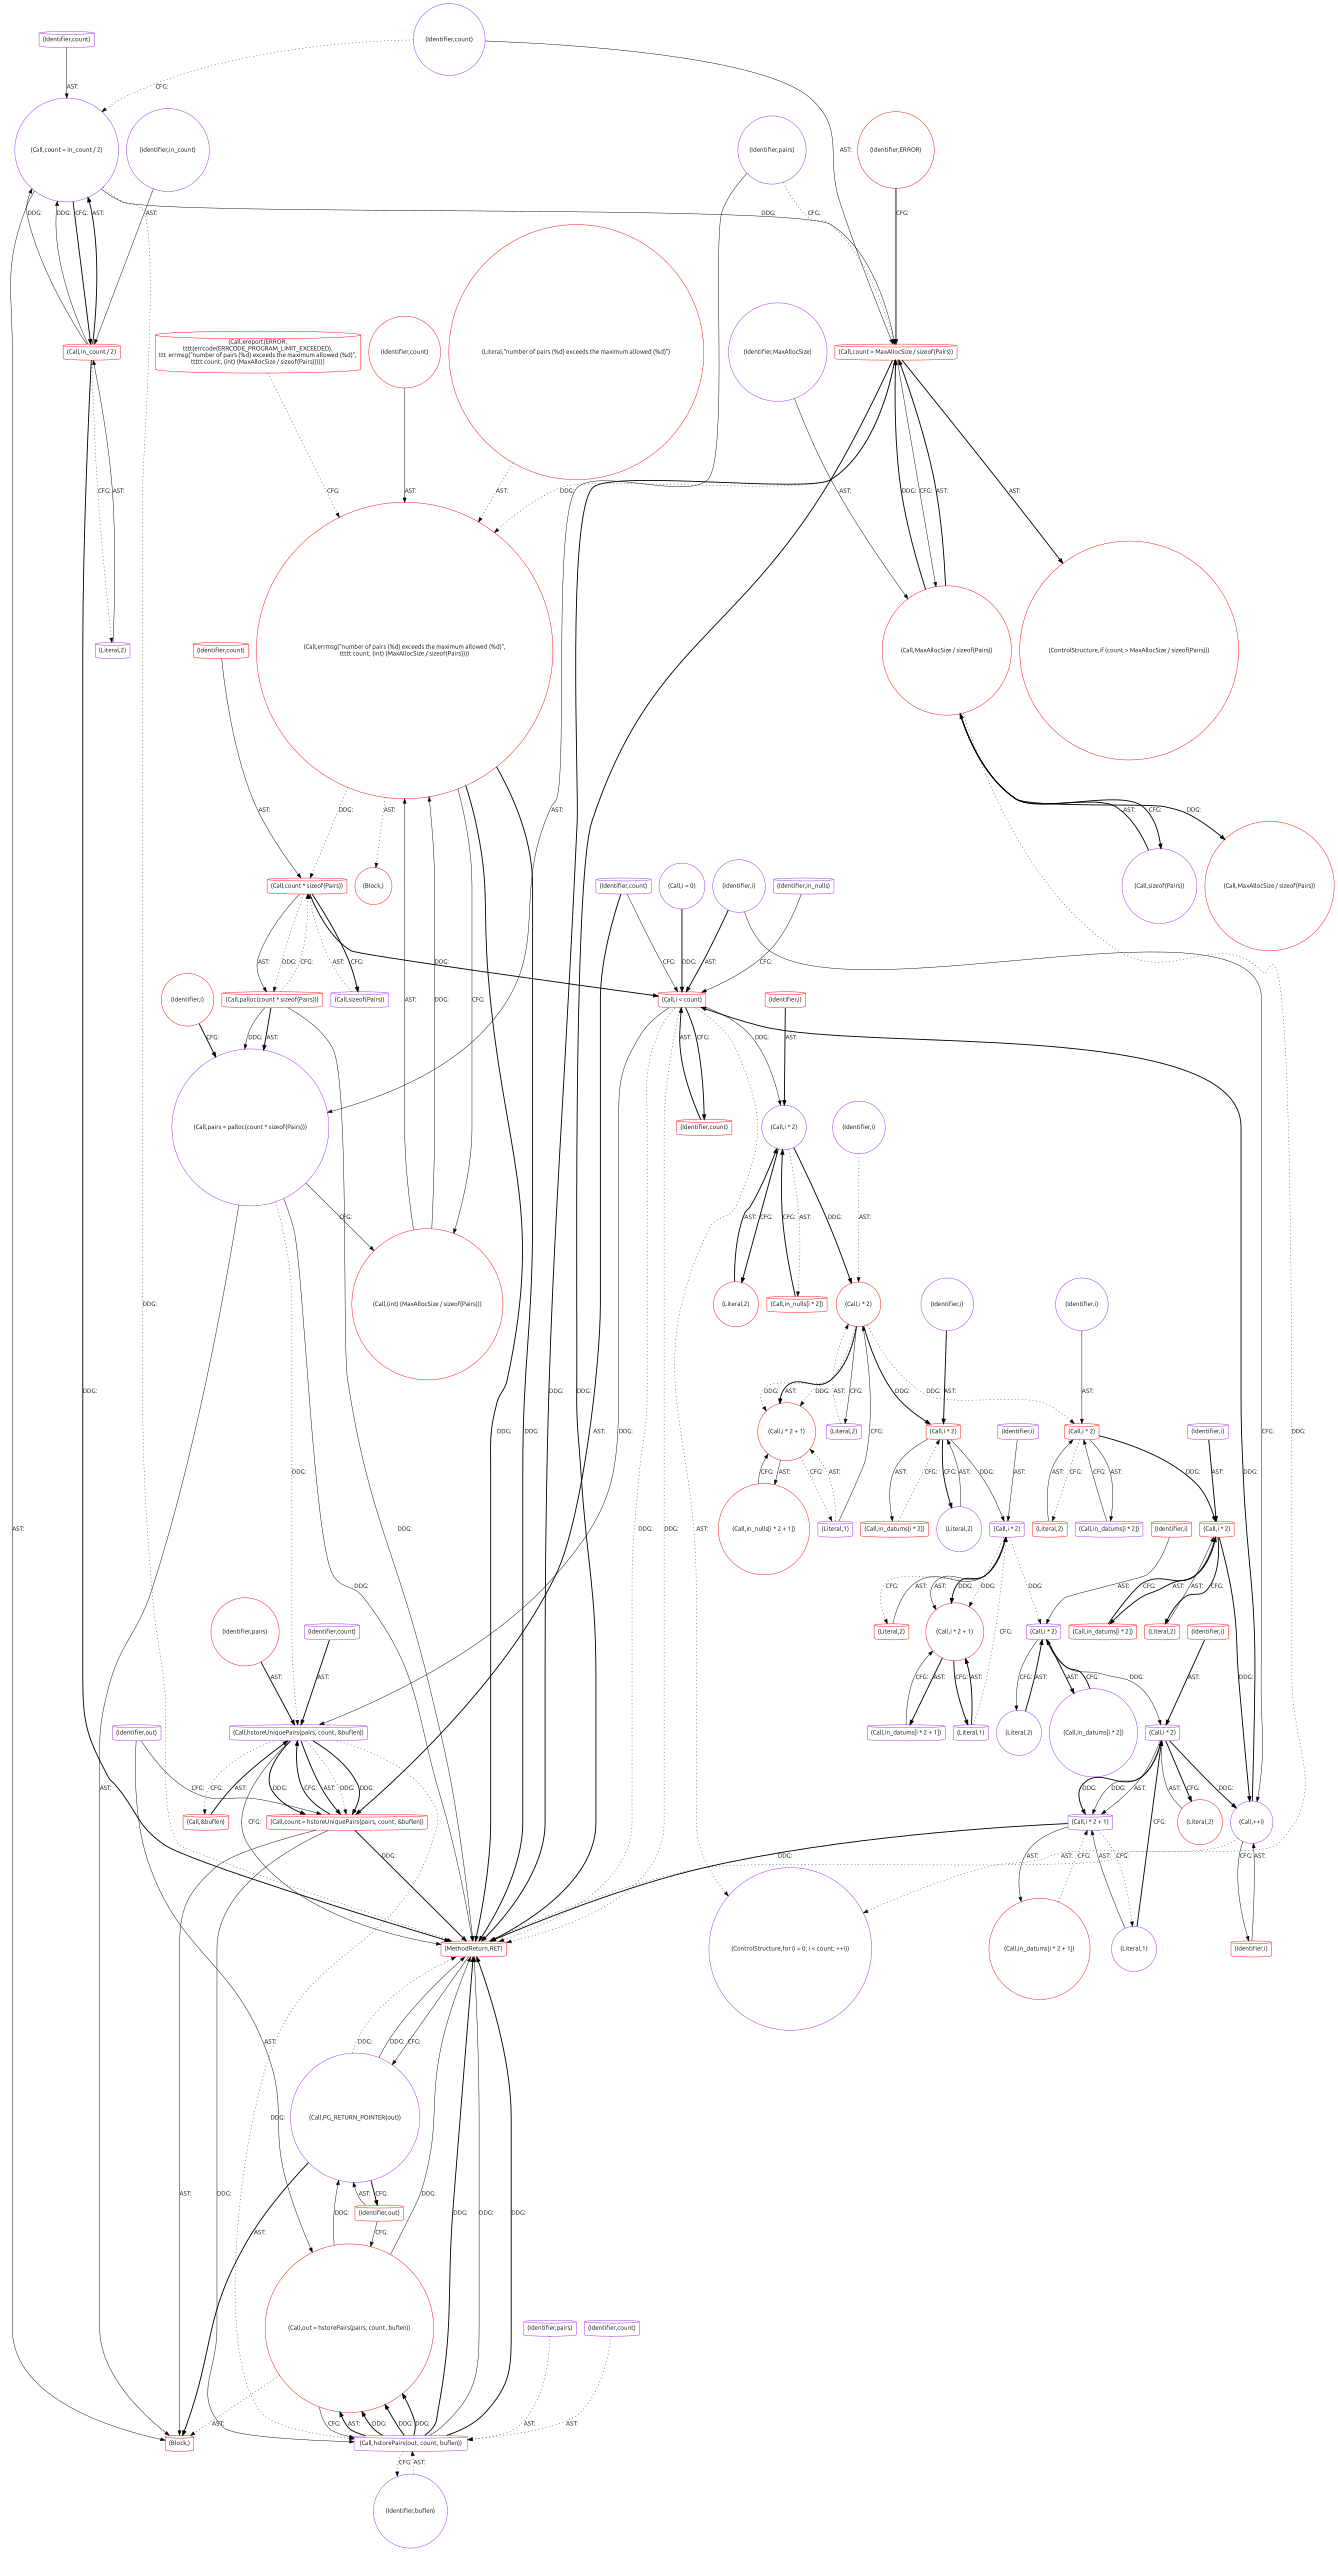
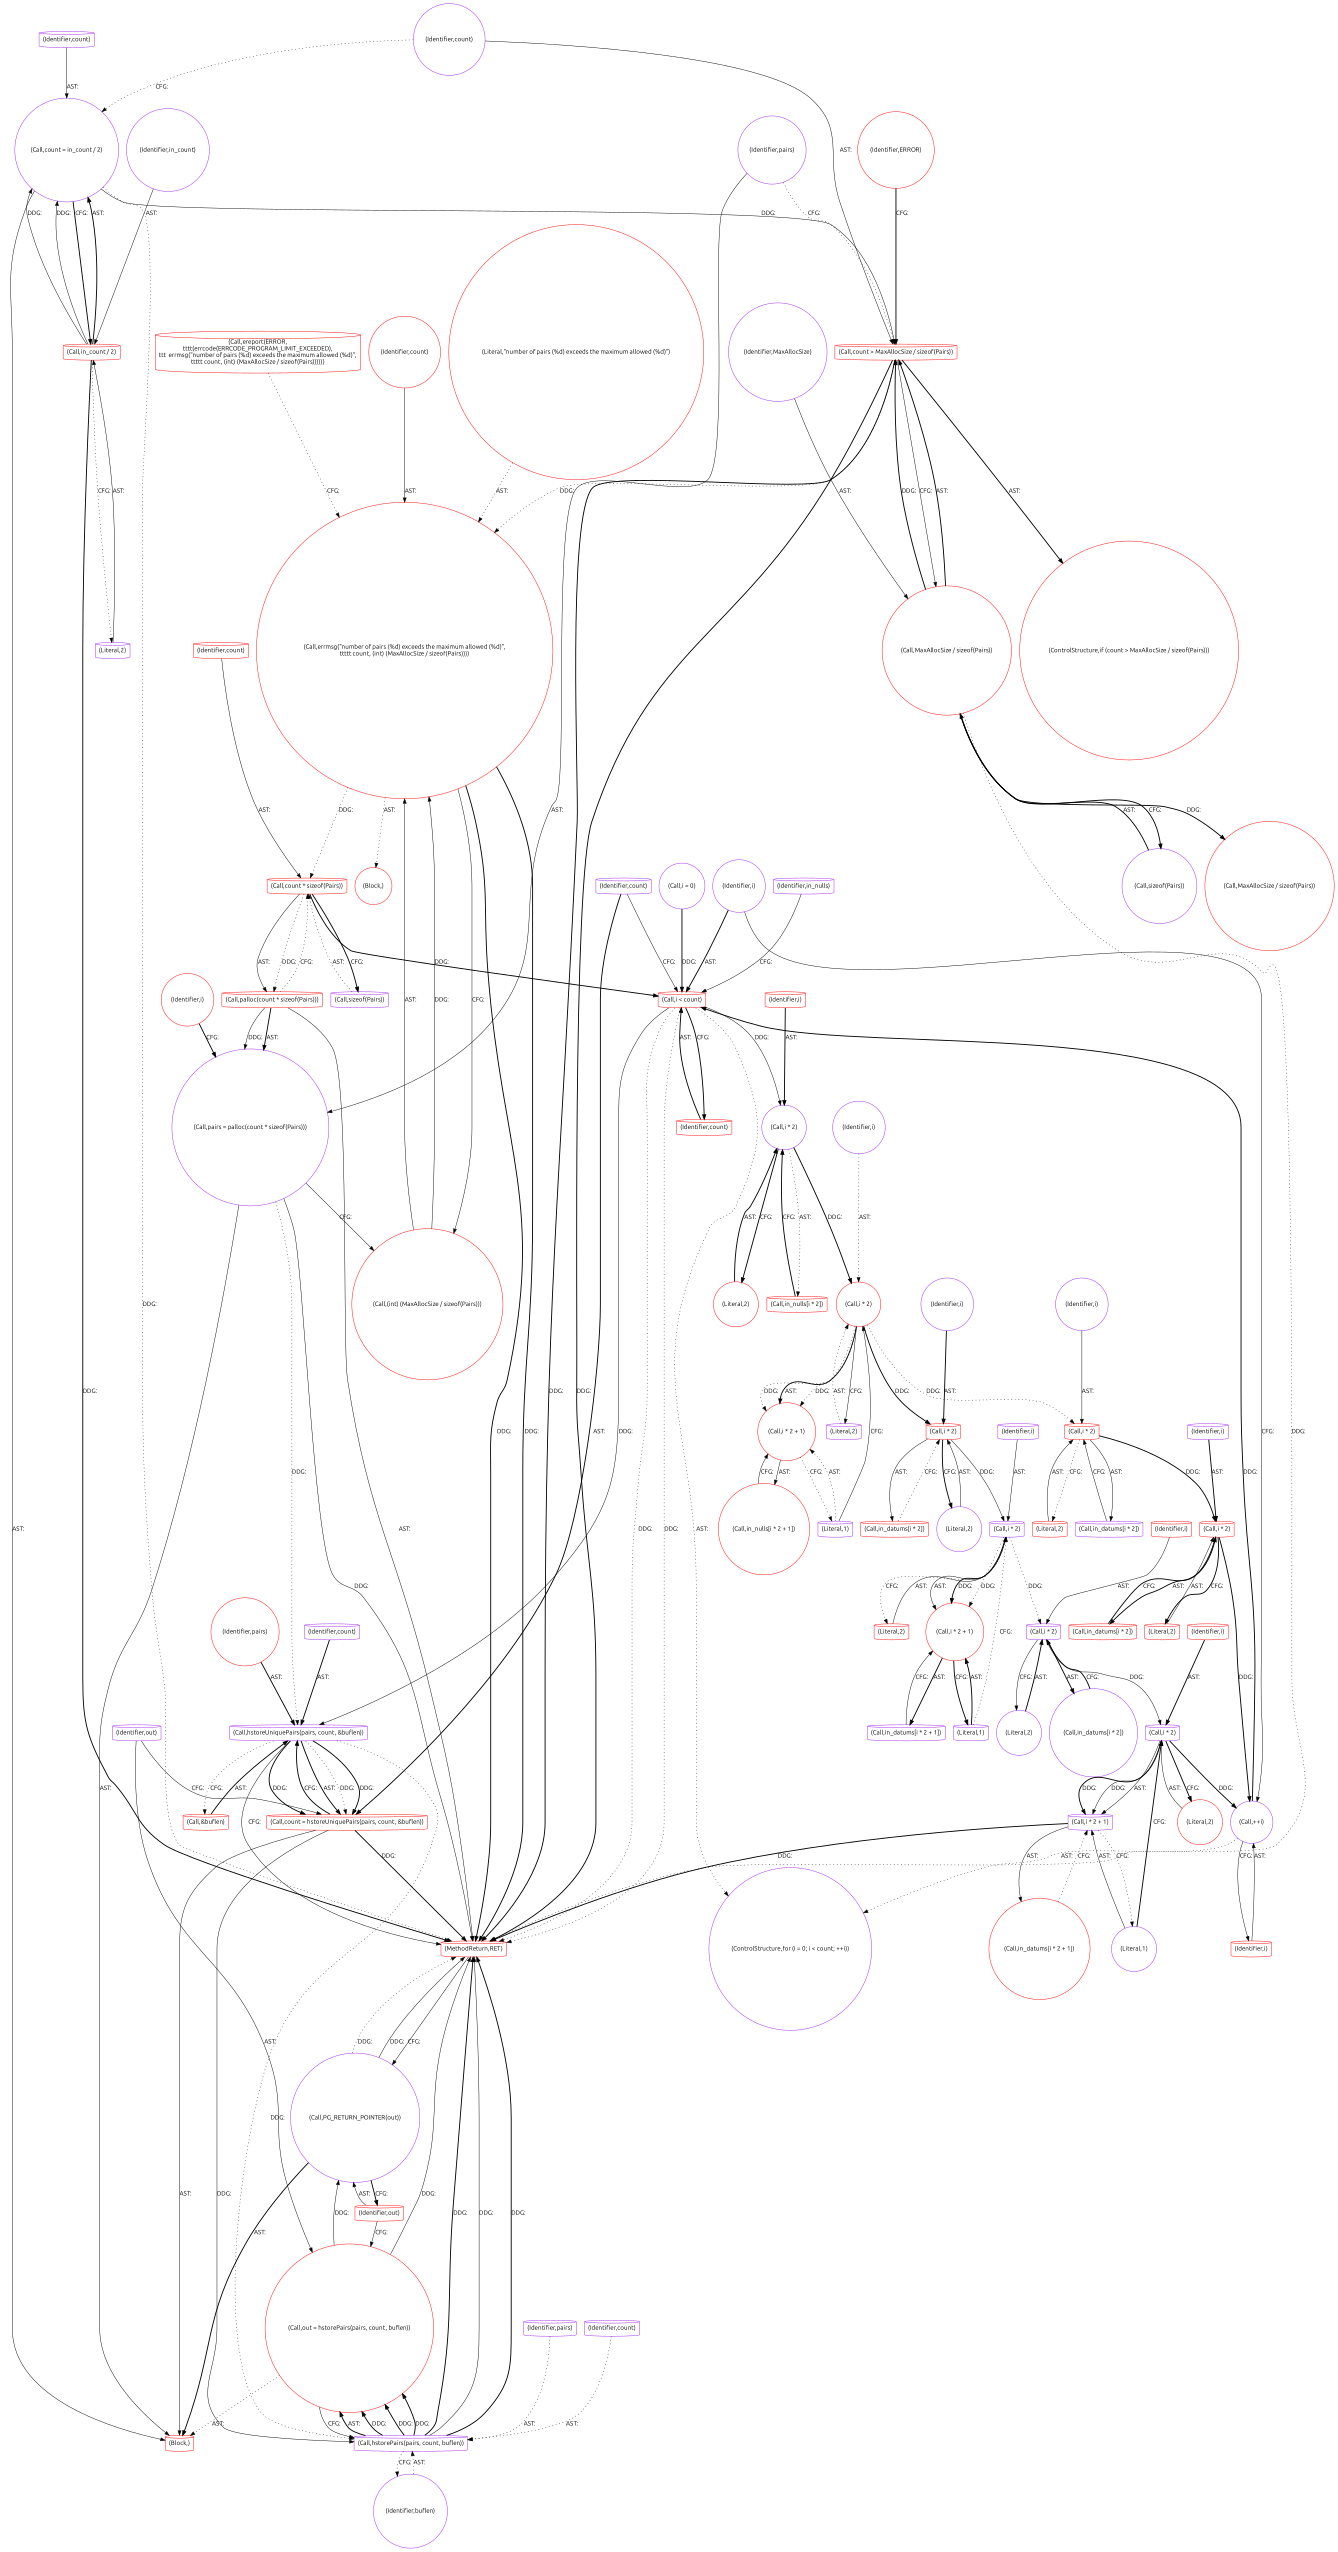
(406, 1529) -> (406, 1529)
(411, 2443) -> (411, 2443)
